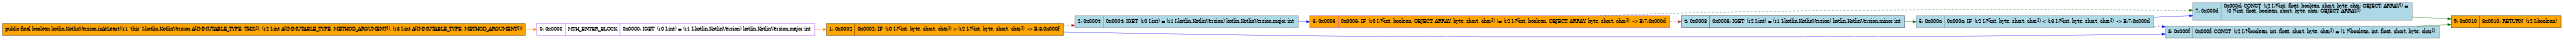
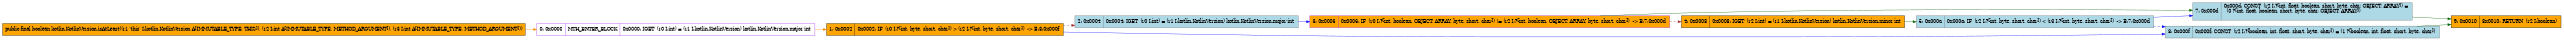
(1895, 10) -> (1895, 10)
(1793, 22) -> (1793, 22)
